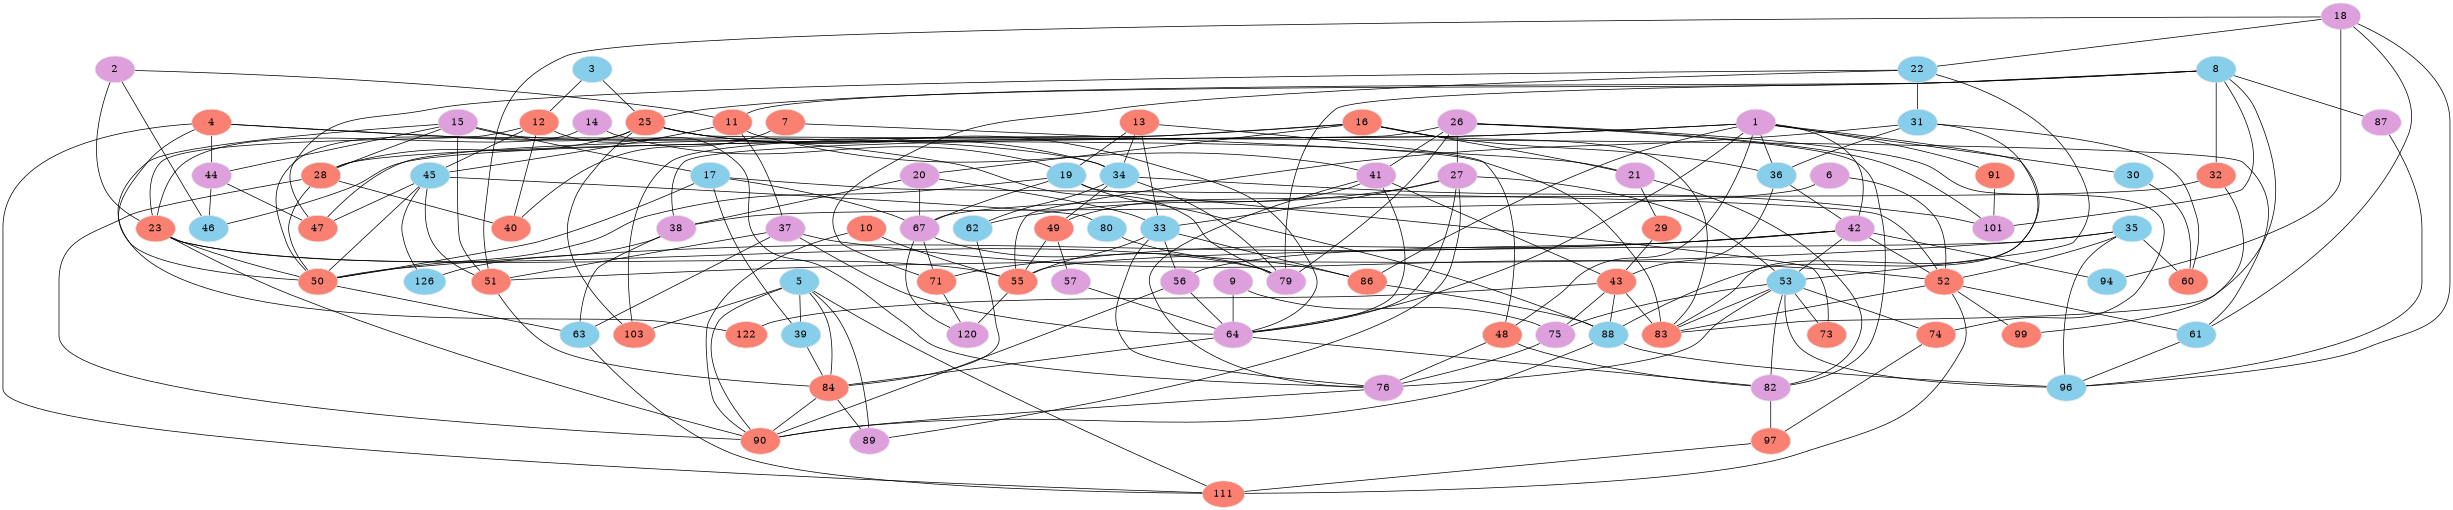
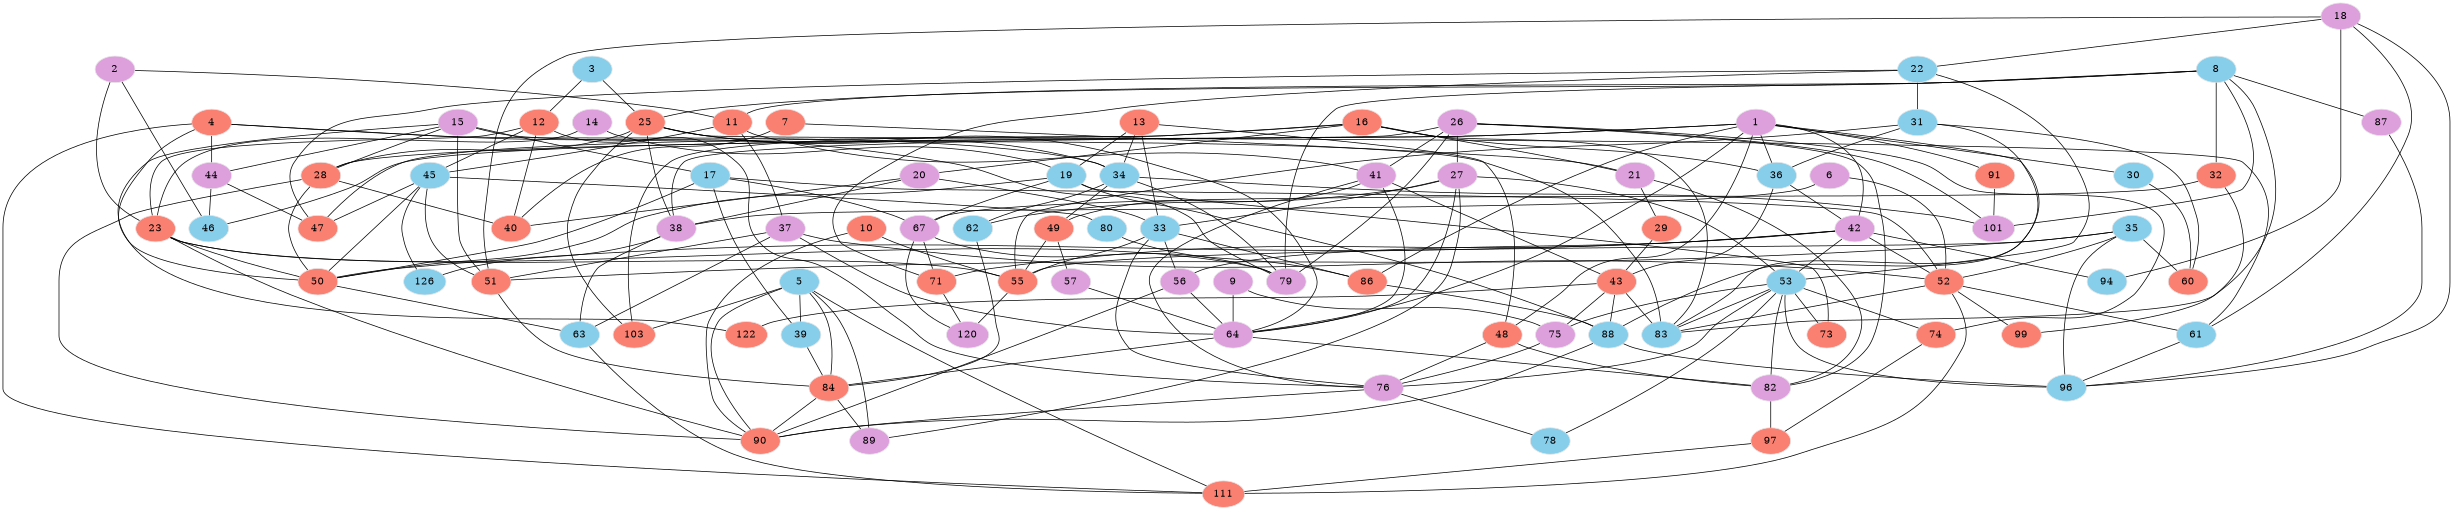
(400, 137) -> (654, 171)
(920, 198) -> (651, 210)
(1662, 335) -> (1662, 335)
none -> (1550, 441)
